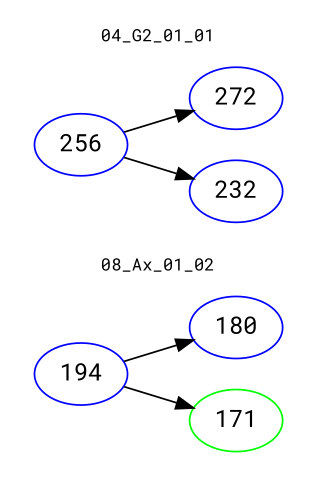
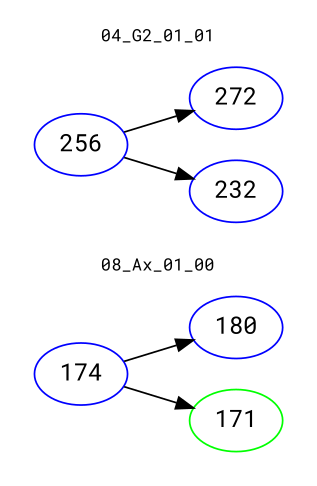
(159, 266) -> (159, 266)
(81, 374) -> (81, 374)
